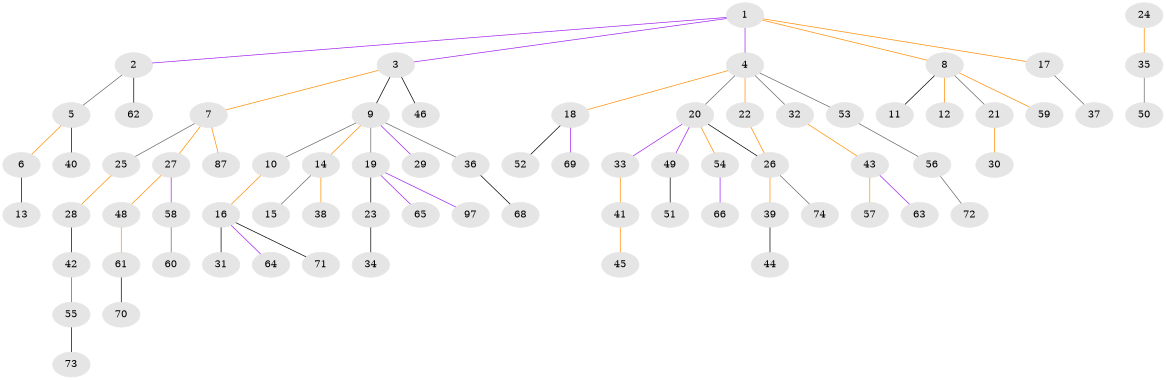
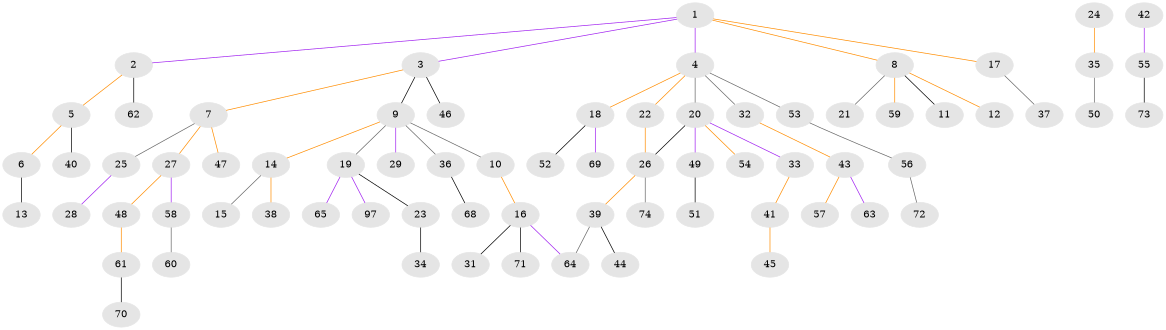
(103, 90) -> (103, 90)
(221, 165) -> (221, 165)
(995, 165) -> none
(96, 190) -> (96, 190)
(720, 215) -> none
(71, 240) -> none
none -> (583, 240)
